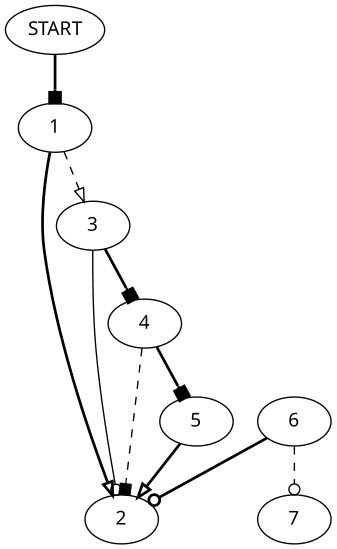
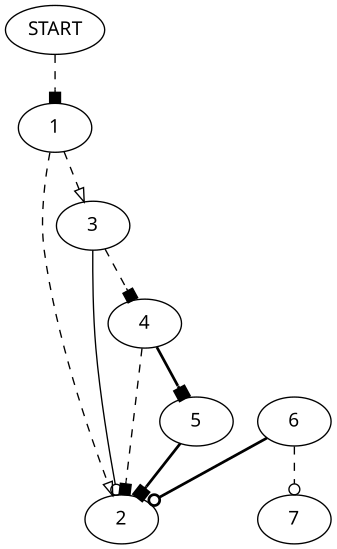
(55, 72) -> (55, 72)
(116, 269) -> (116, 269)
(57, 320) -> (57, 320)
(163, 465) -> (163, 465)
